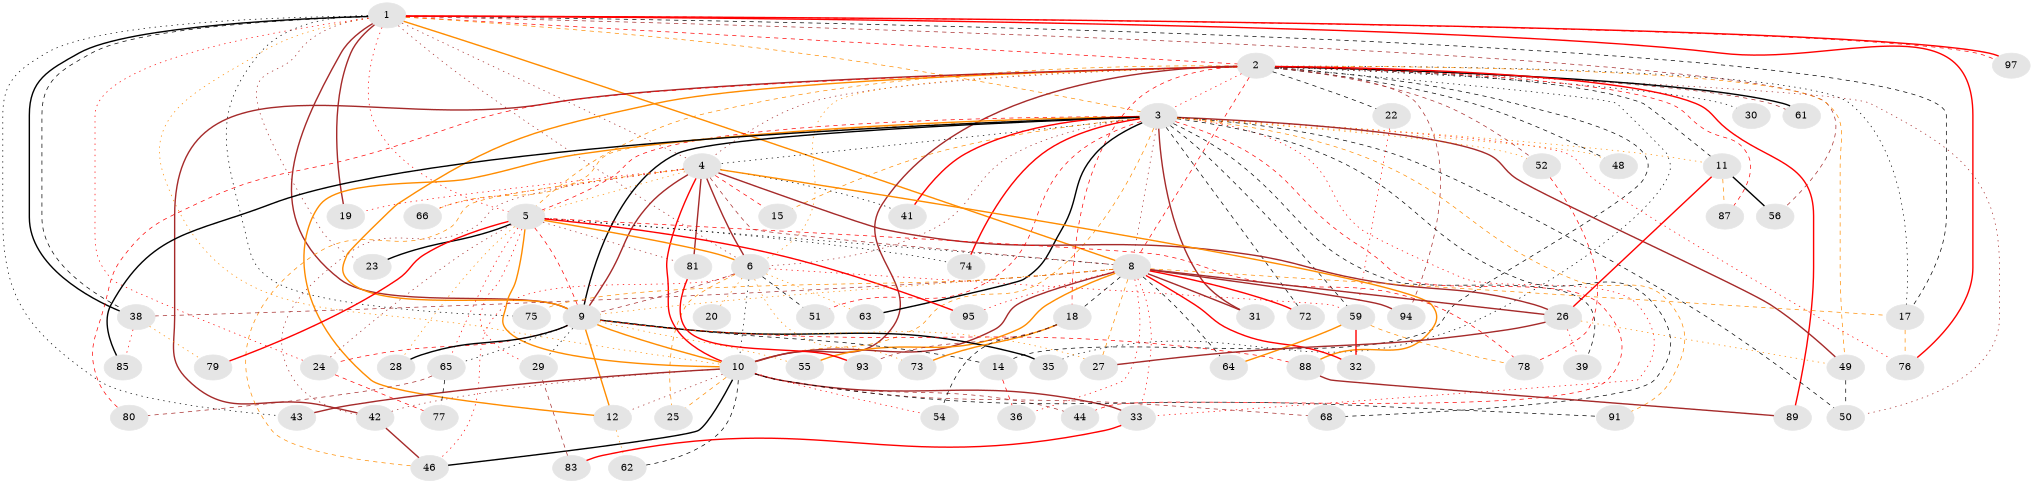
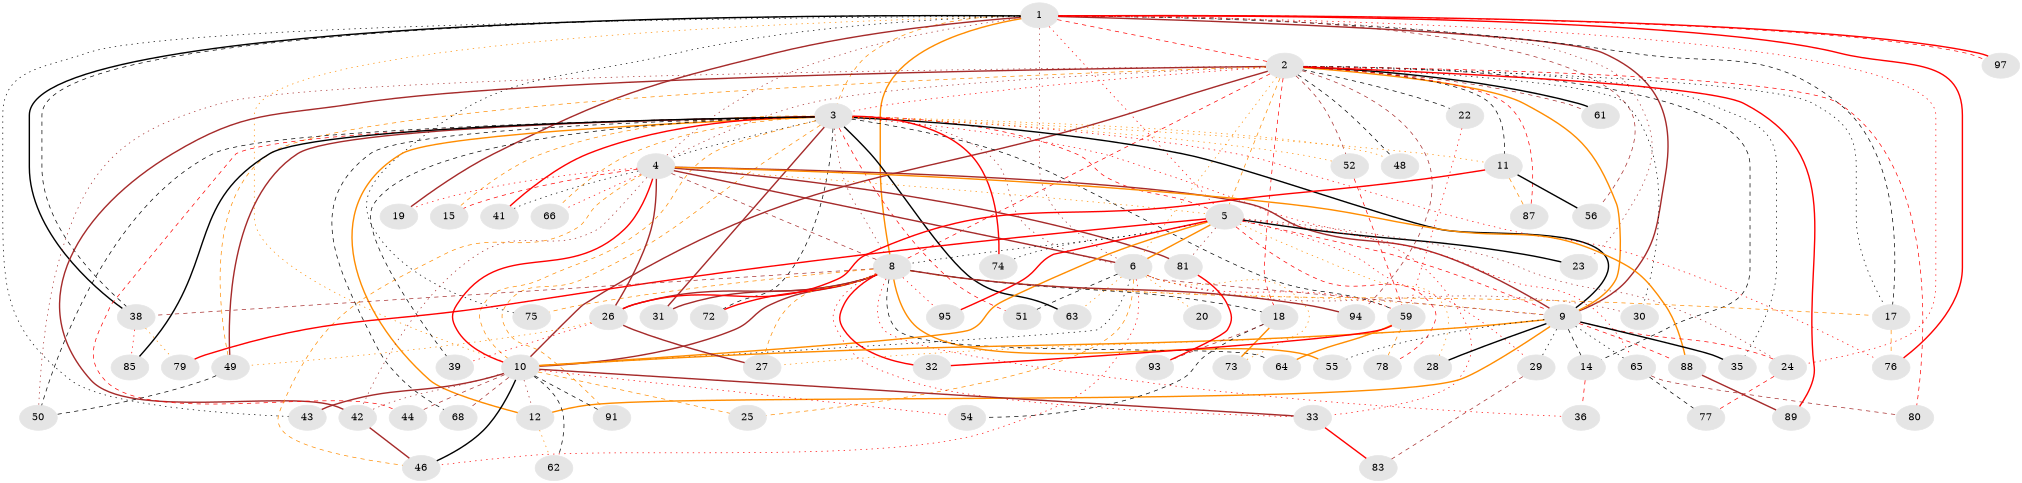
(1596, 277) -> (1373, 229)
none -> (1384, 299)
(694, 340) -> (1439, 335)
